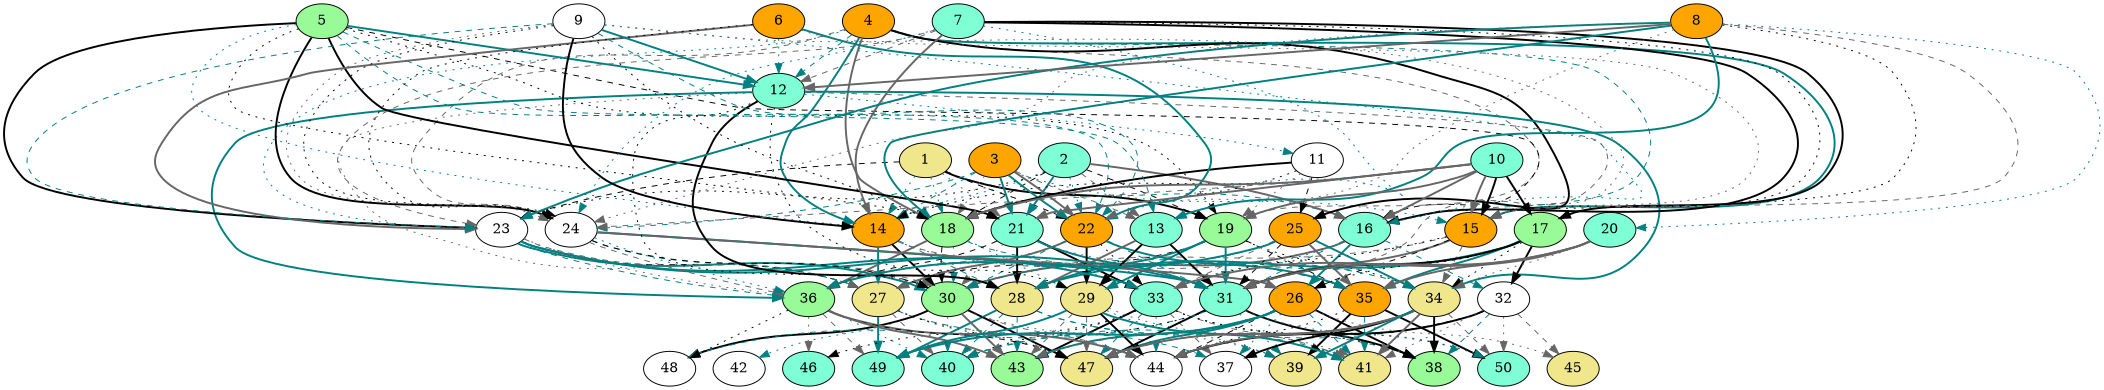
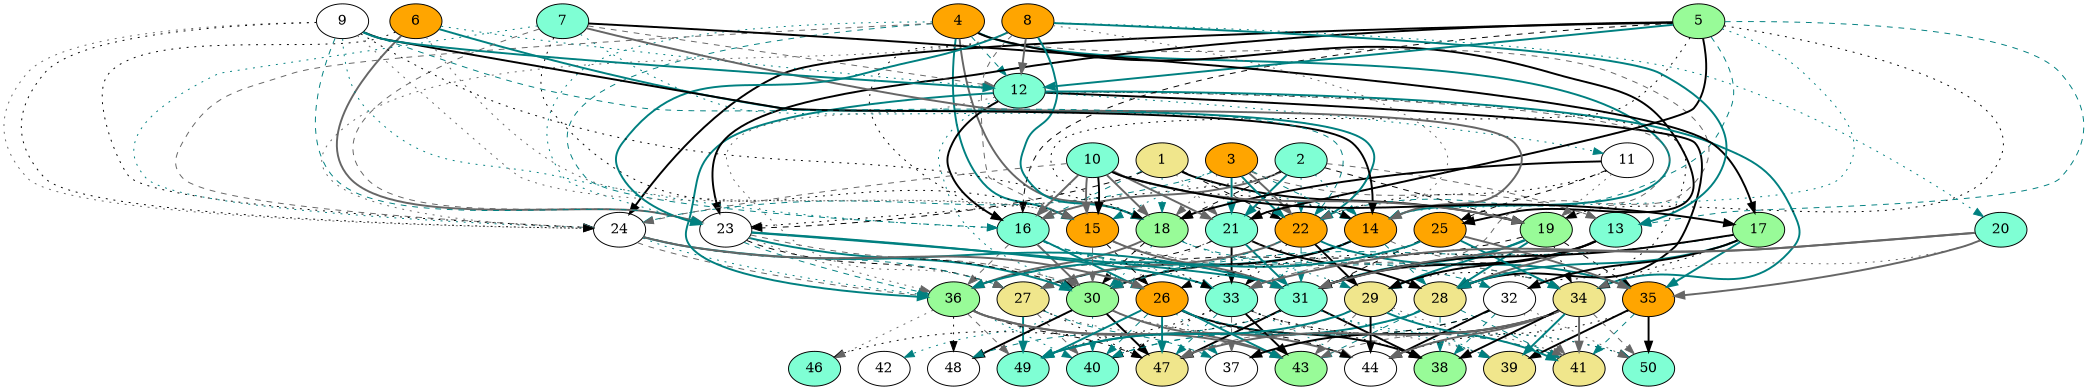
(1752, 77) -> (948, 157)
(644, 242) -> (961, 218)
(1573, 369) -> none
